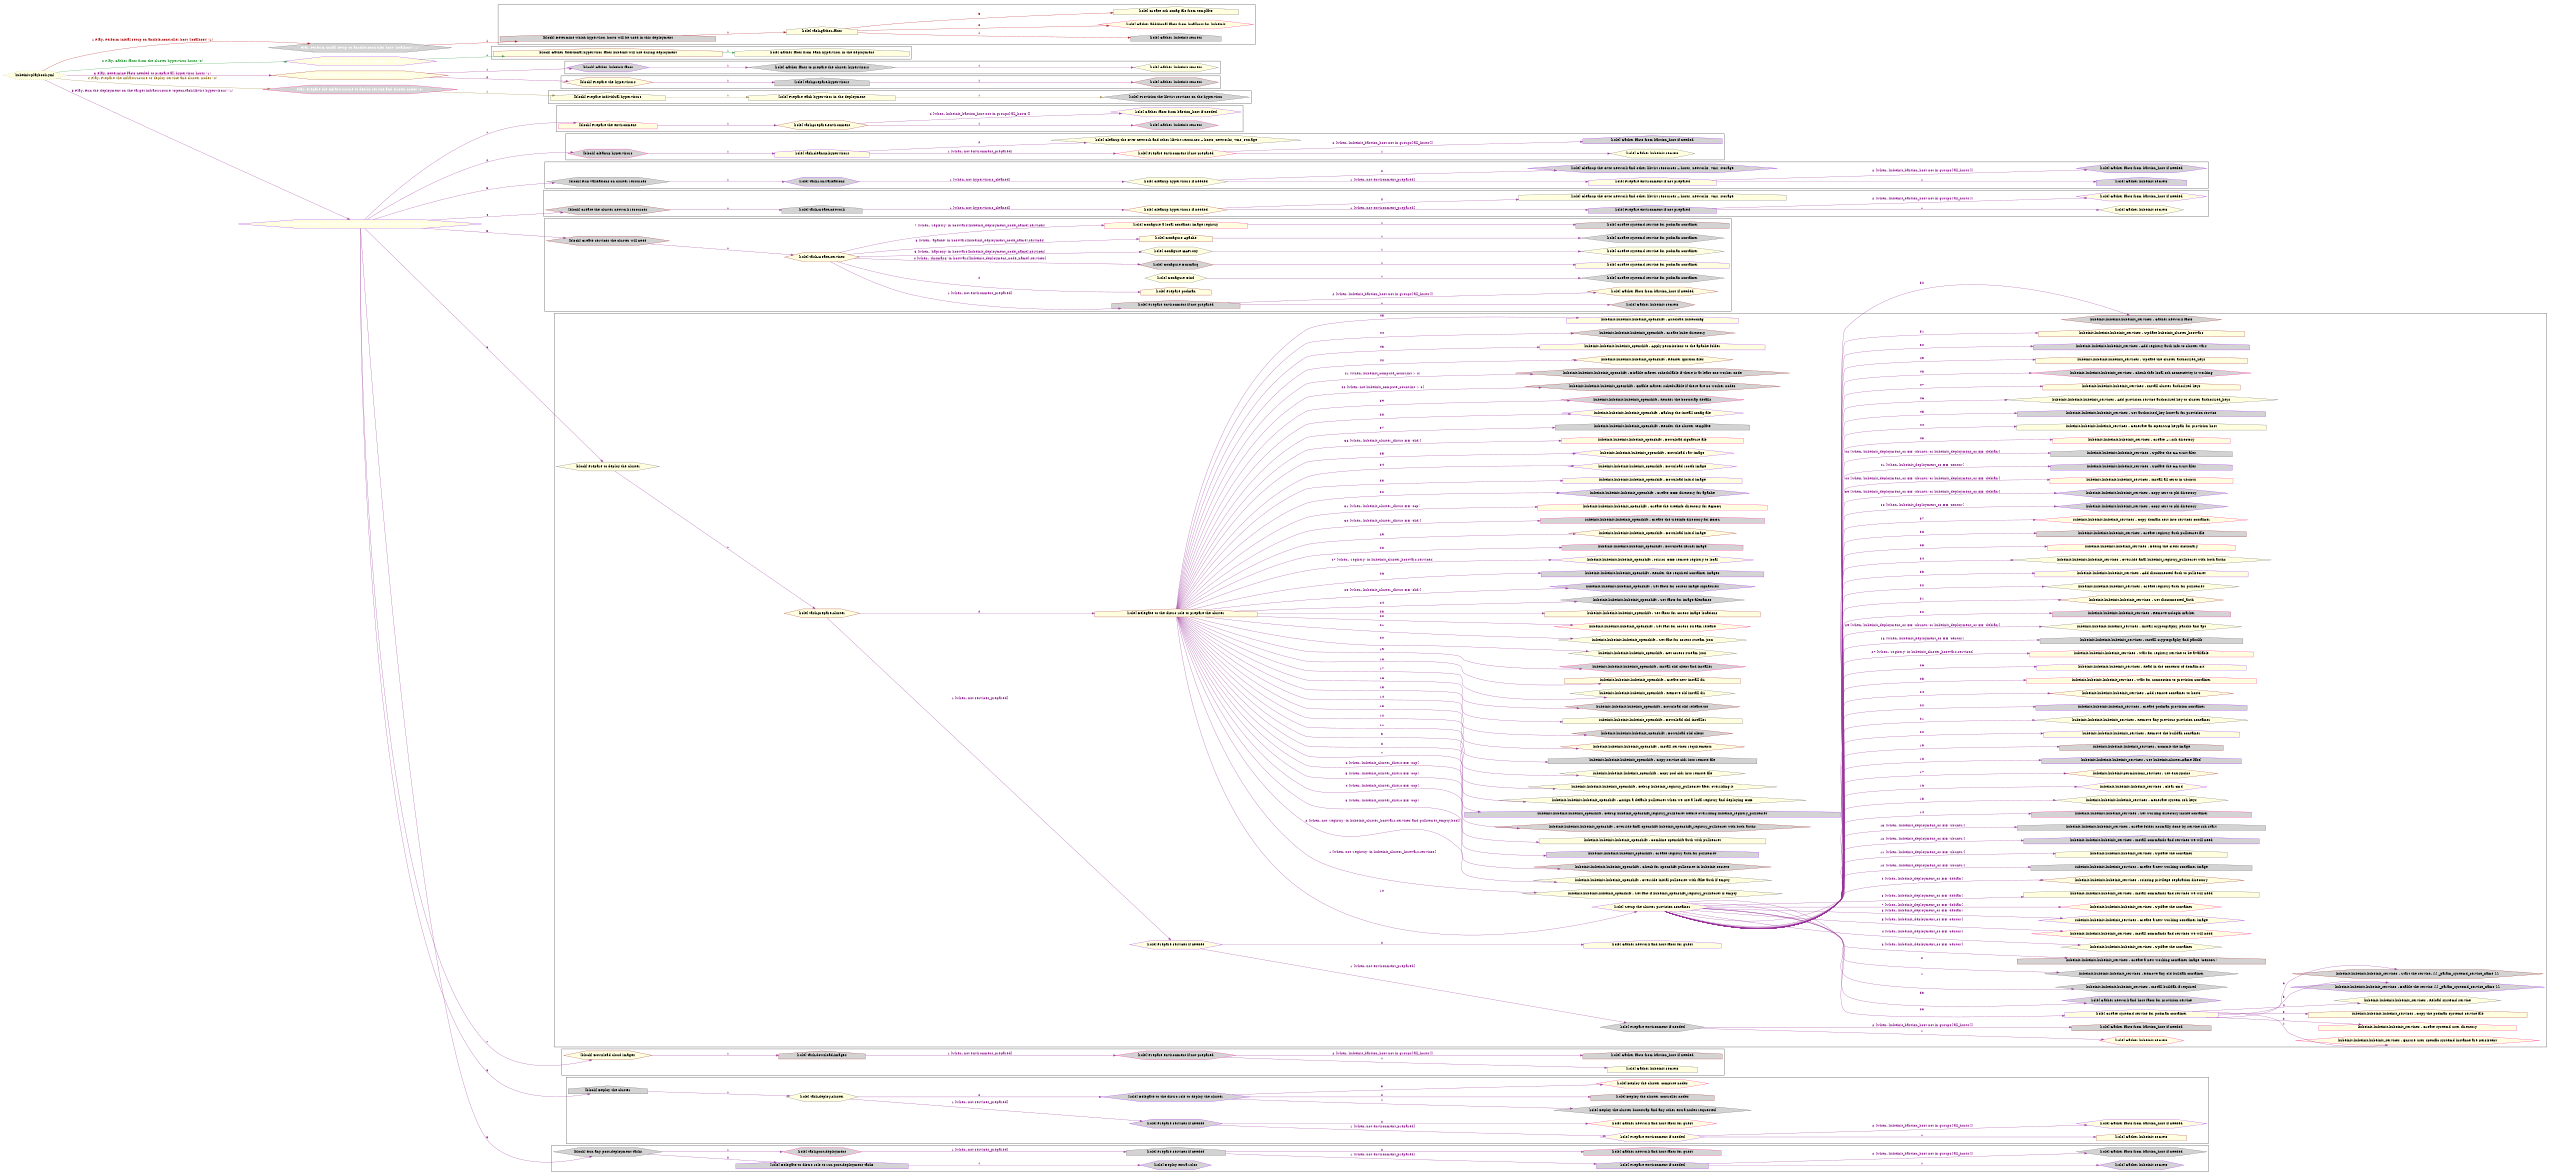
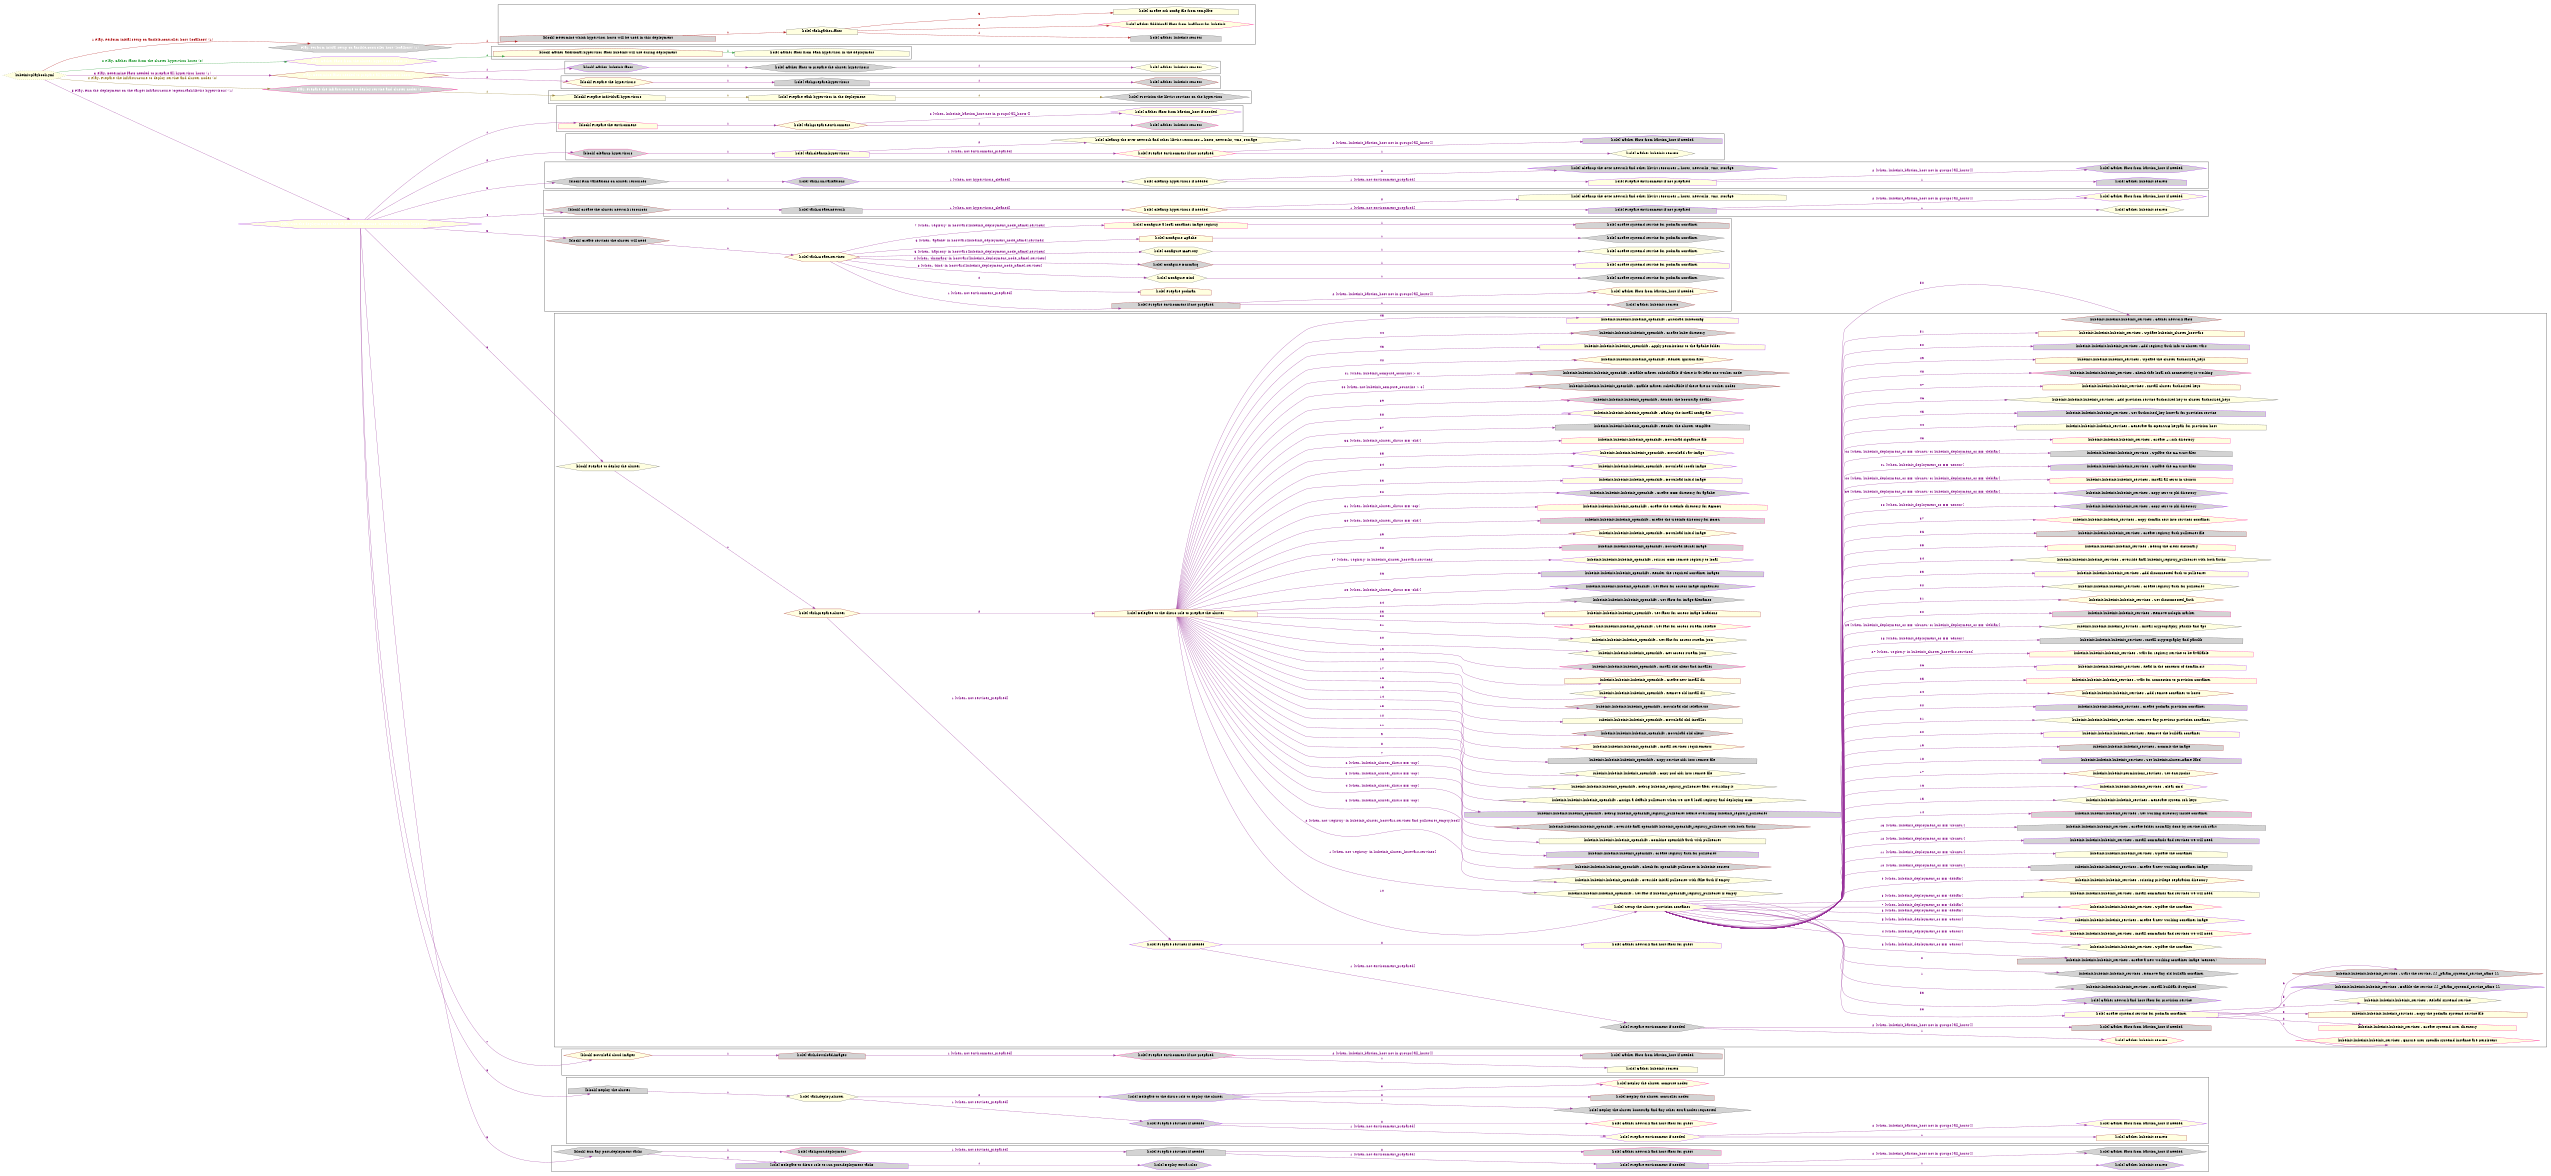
none -> (995, 273)
